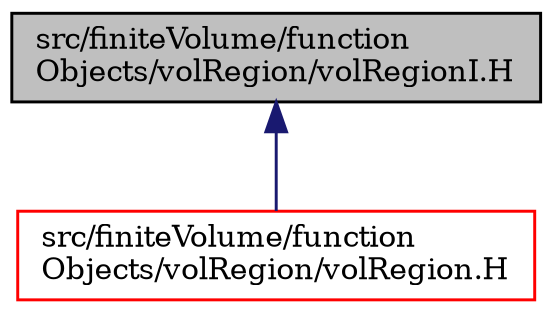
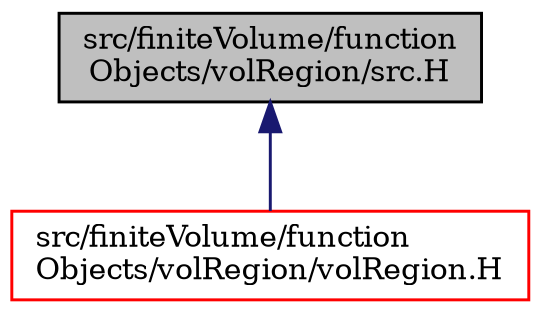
(276, 58) -> (270, 58)
